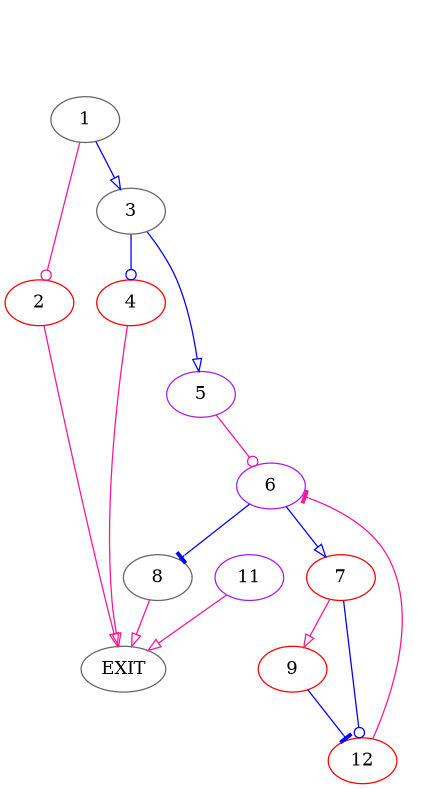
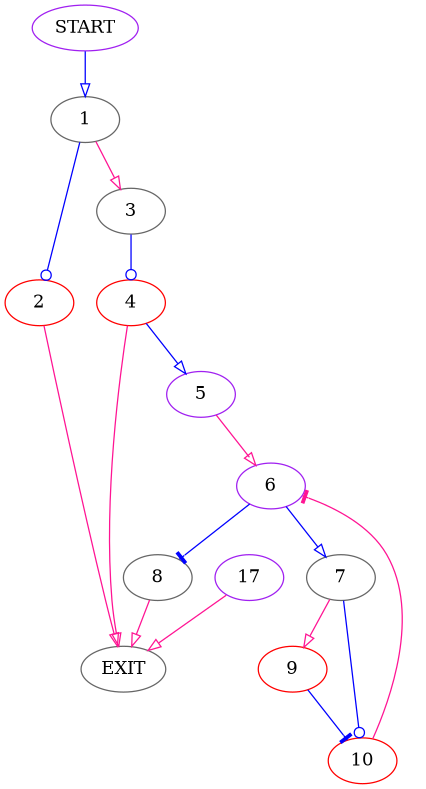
none -> (85, 28)
(105, 160) -> (105, 160)
(64, 206) -> (64, 206)
(181, 292) -> (162, 344)
(233, 436) -> (233, 436)
(249, 578) -> (249, 578)
(341, 578) -> (341, 578)
(363, 761) -> (363, 761)
